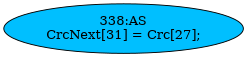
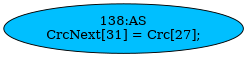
(124, 29) -> (124, 29)
